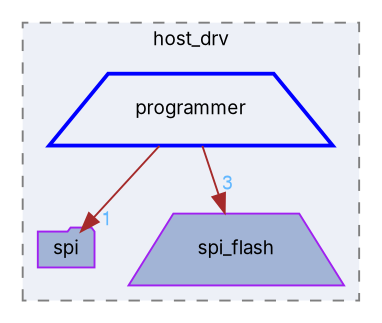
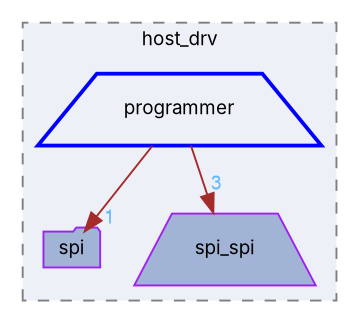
(236, 250) -> (225, 250)
